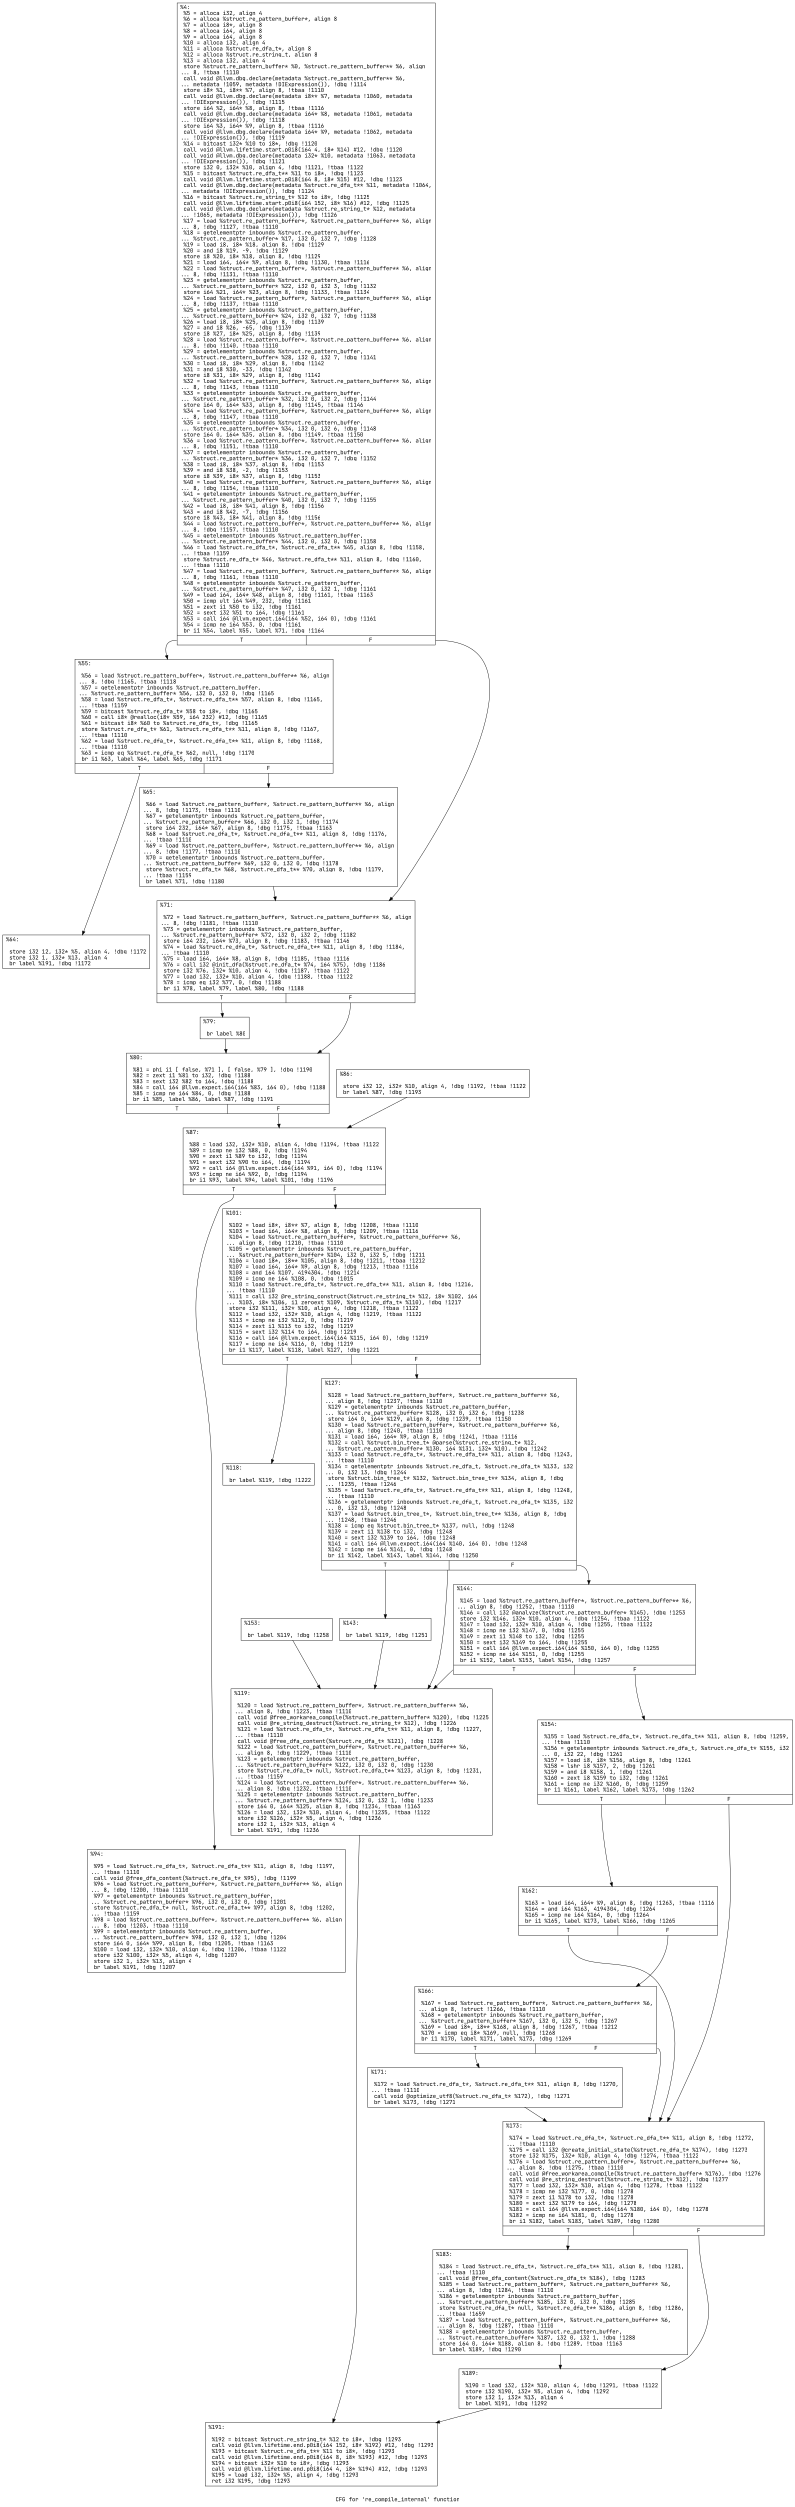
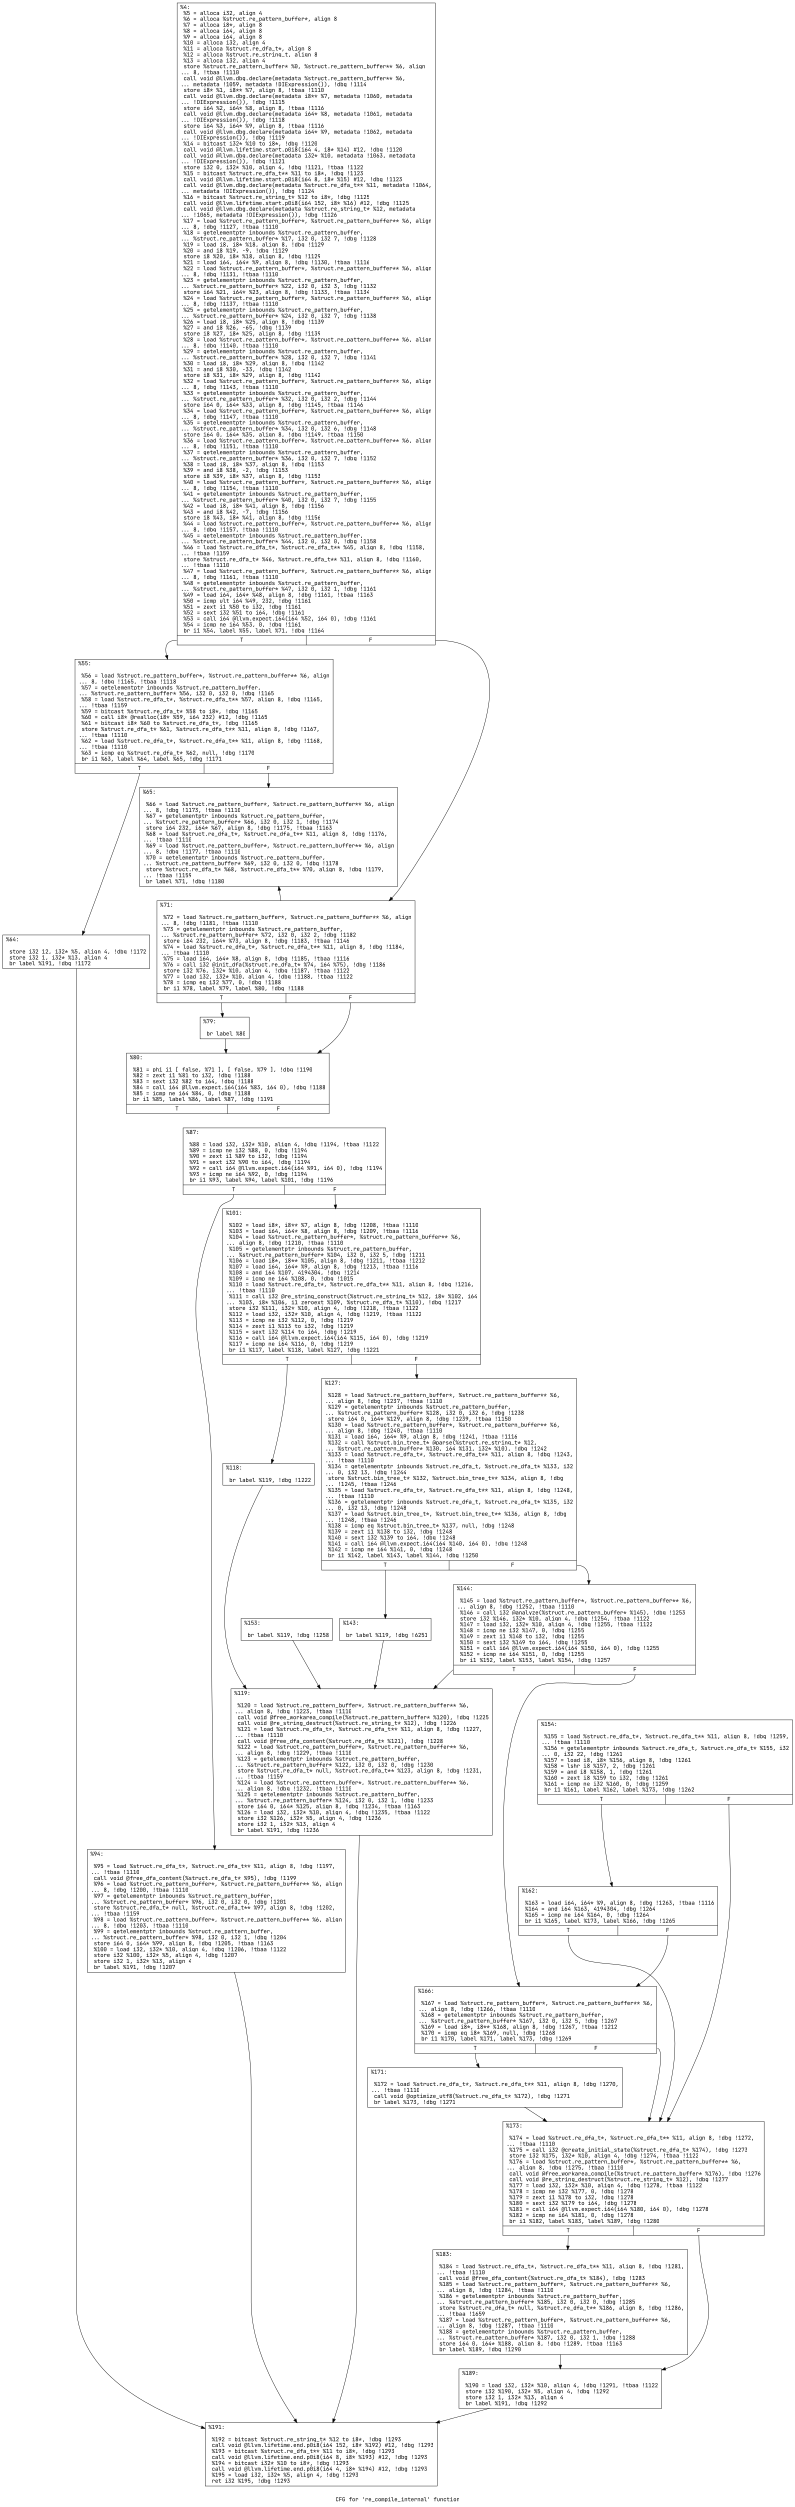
(274, 892) -> (280, 896)
(433, 1083) -> none
(279, 1119) -> none
(361, 1484) -> (361, 1484)
(444, 1629) -> (228, 1584)
(385, 1635) -> (385, 1635)
(637, 1696) -> (506, 1780)
none -> (76, 1730)
(482, 2009) -> (477, 2009)
none -> (251, 2200)
